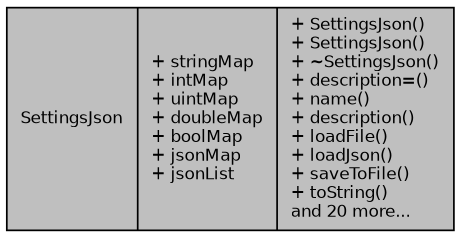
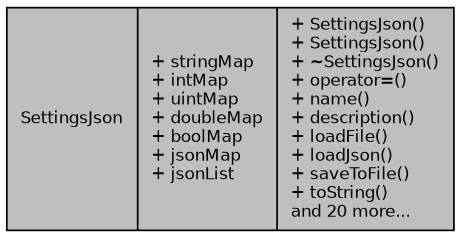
(360, 81) -> (349, 81)
